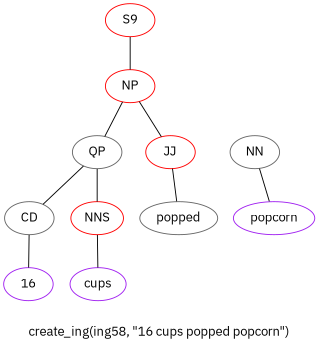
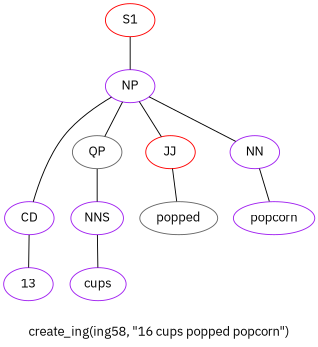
(130, 20) -> (130, 20)
(130, 86) -> (130, 86)
none -> (192, 119)
(255, 152) -> (255, 152)
(63, 185) -> (61, 141)
(29, 218) -> (29, 218)
(97, 218) -> (97, 218)
(28, 284) -> (28, 284)
